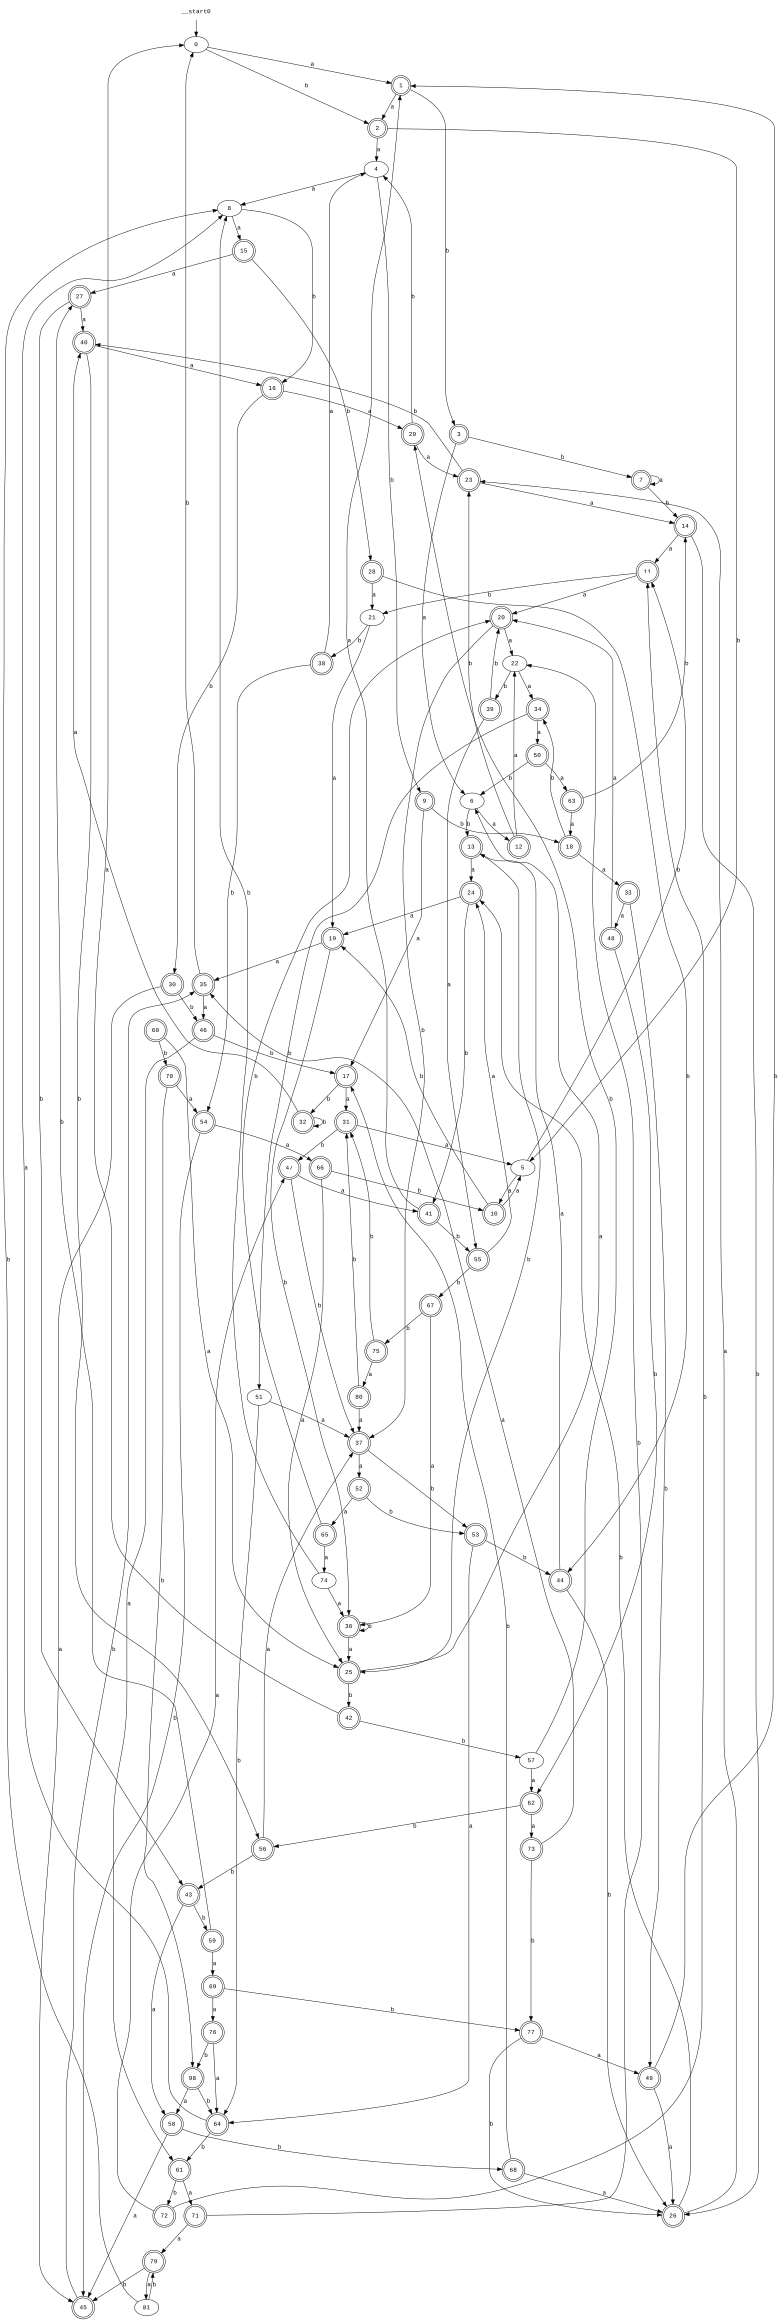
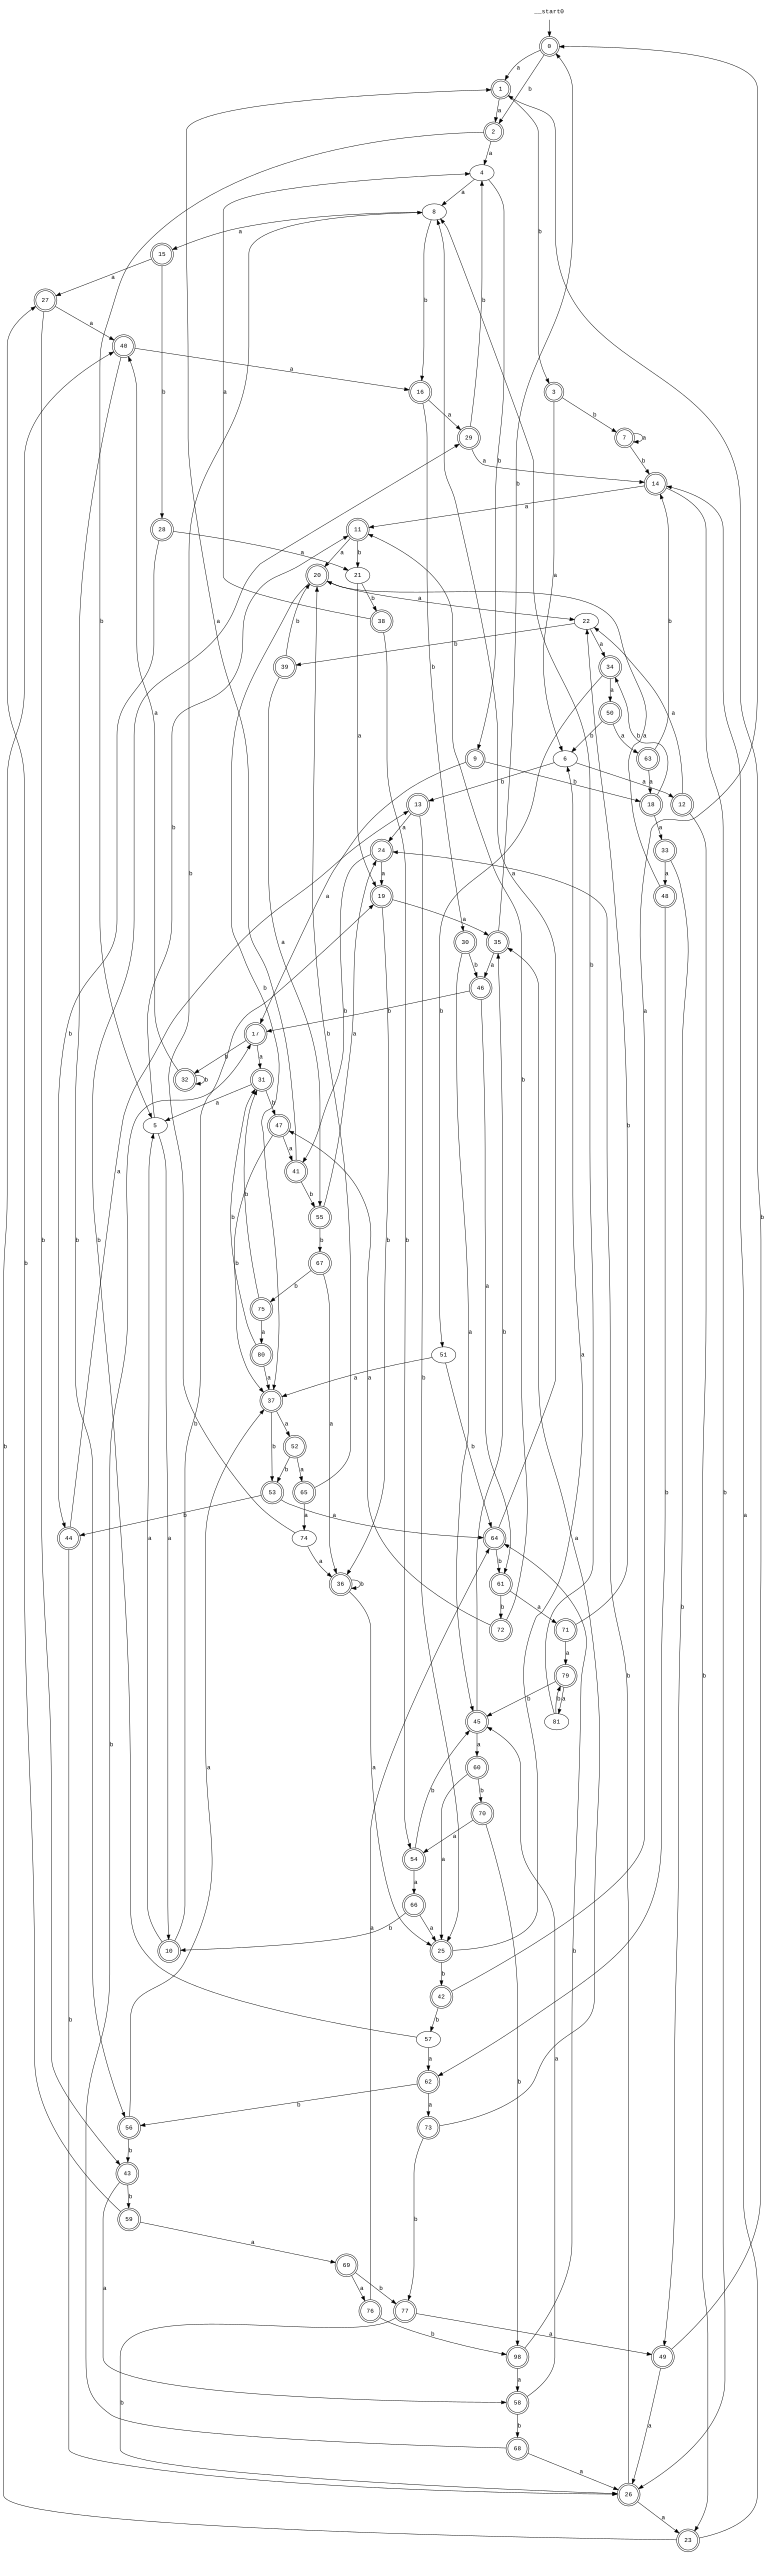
(196, 45) -> (549, 46)
(431, 464) -> (547, 473)
none -> (477, 1742)
